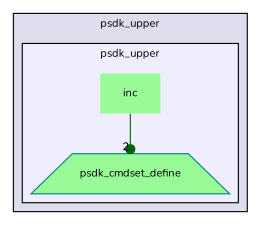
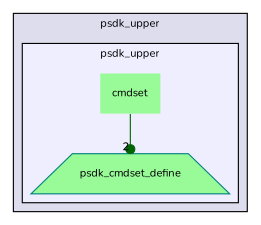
(130, 94) -> (130, 94)
